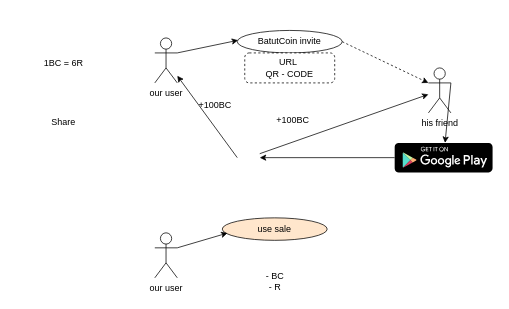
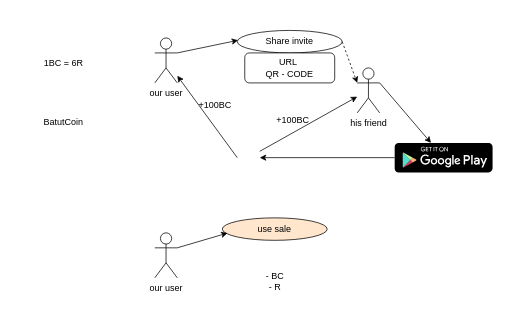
(290, 42) -> (290, 42)
(290, 68) -> (290, 68)
(440, 90) -> (369, 90)
(64, 122) -> (64, 122)
